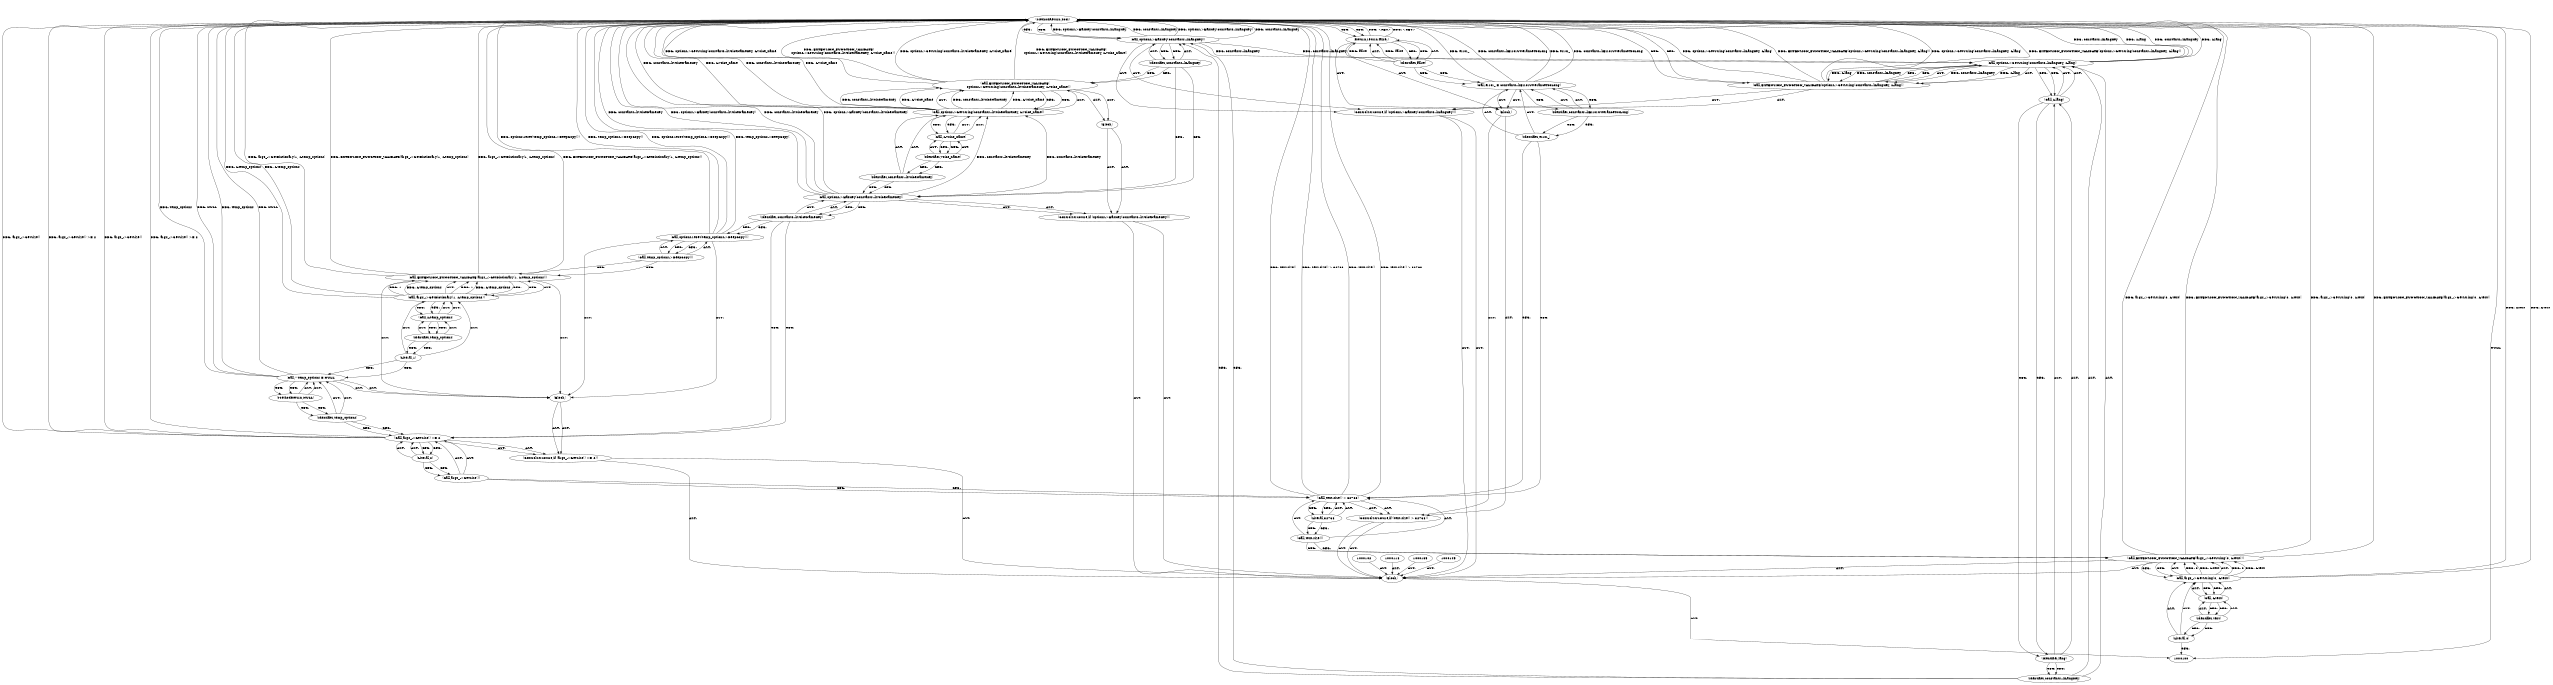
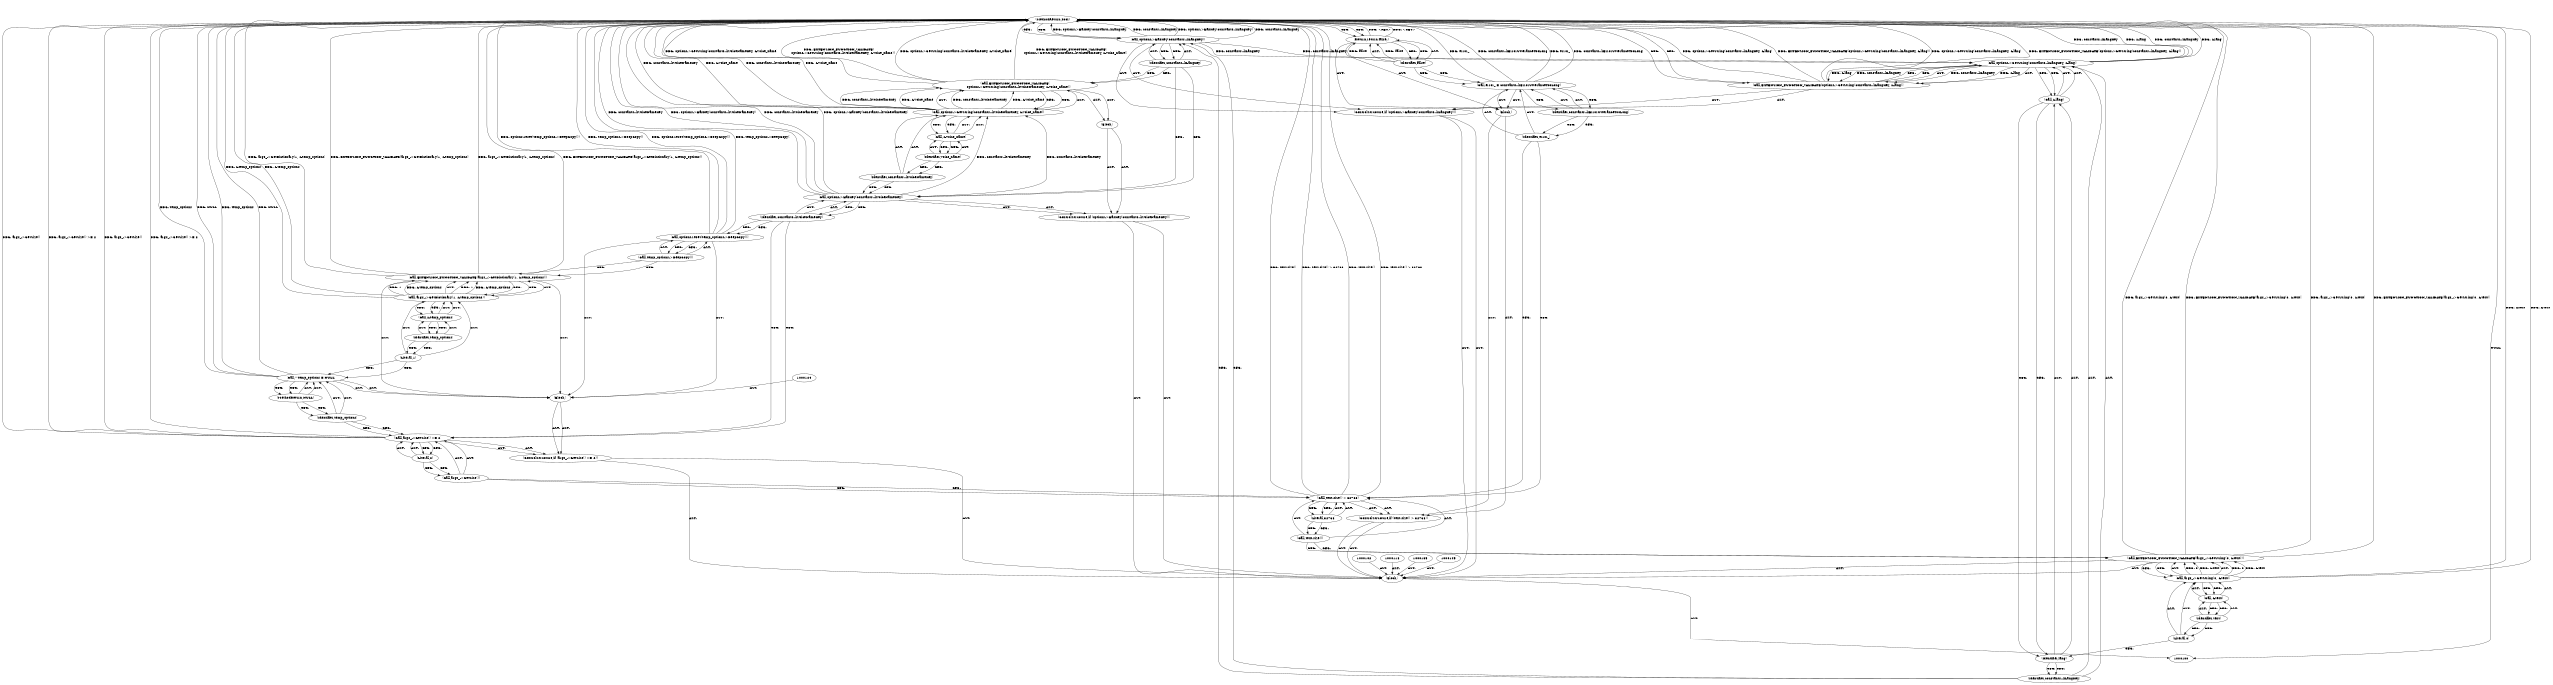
none -> (804, 378)
(2181, 648) -> (2121, 648)
